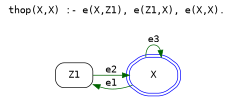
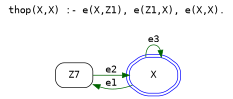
(74, 75) -> (74, 75)
